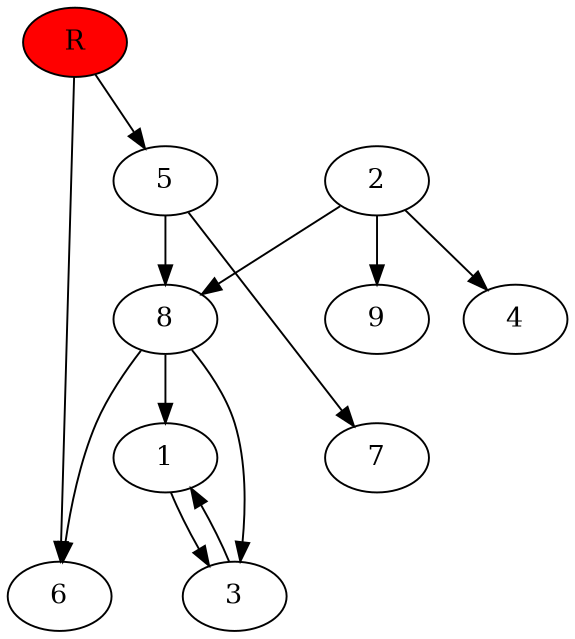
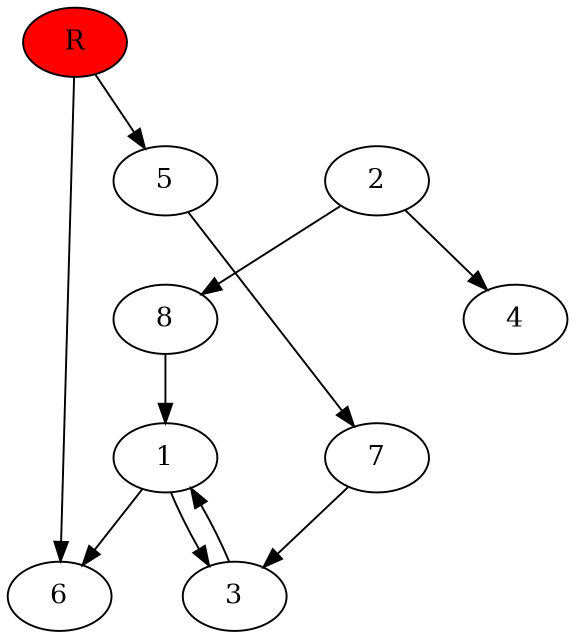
(165, 241) -> none
(377, 319) -> none
(239, 440) -> (313, 520)
(89, 441) -> (119, 519)
